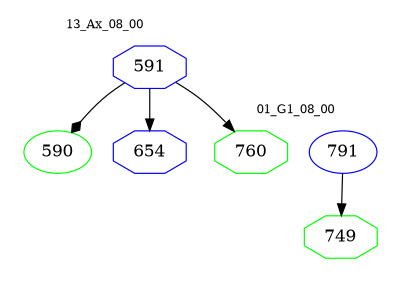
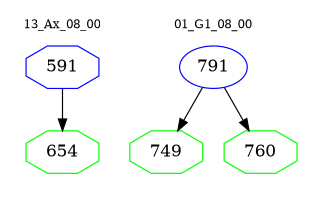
(213, 110) -> (234, 104)
(58, 152) -> none
(150, 152) -> (62, 152)
